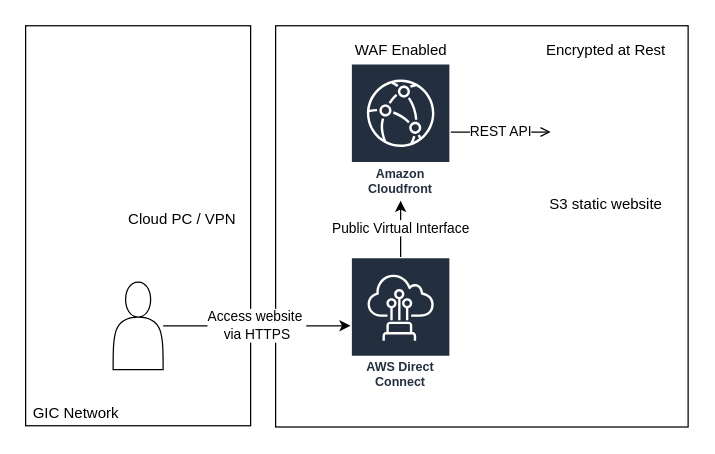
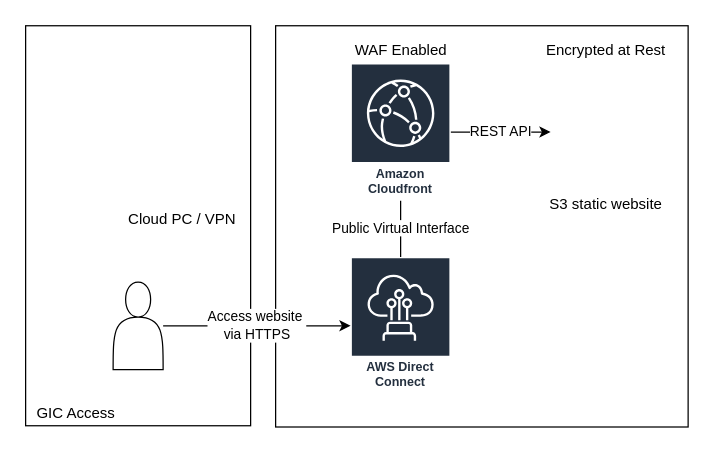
(542, 132) -> (541, 132)
(401, 211) -> (401, 207)
(76, 413) -> (76, 413)
